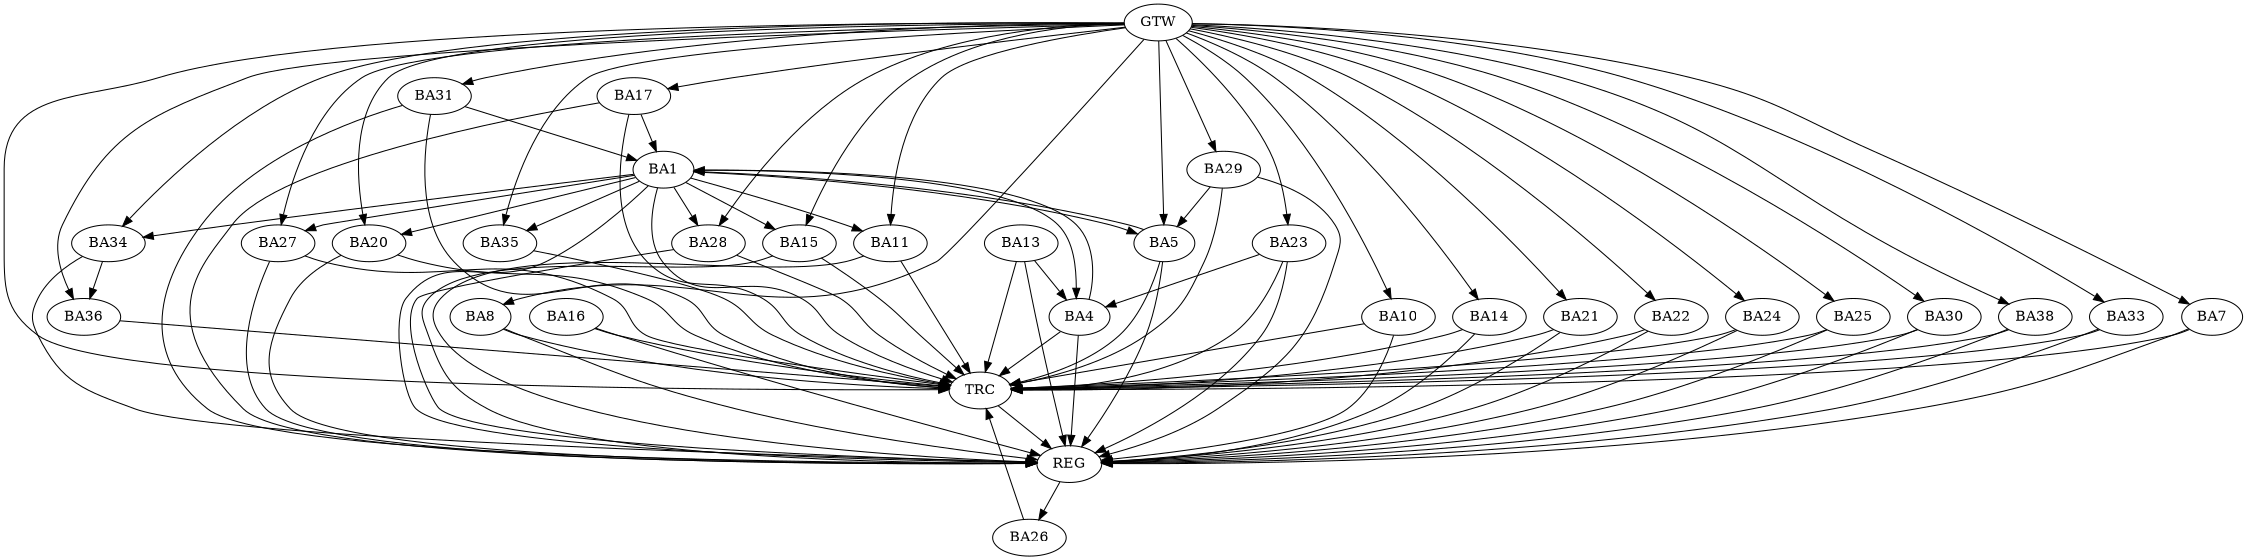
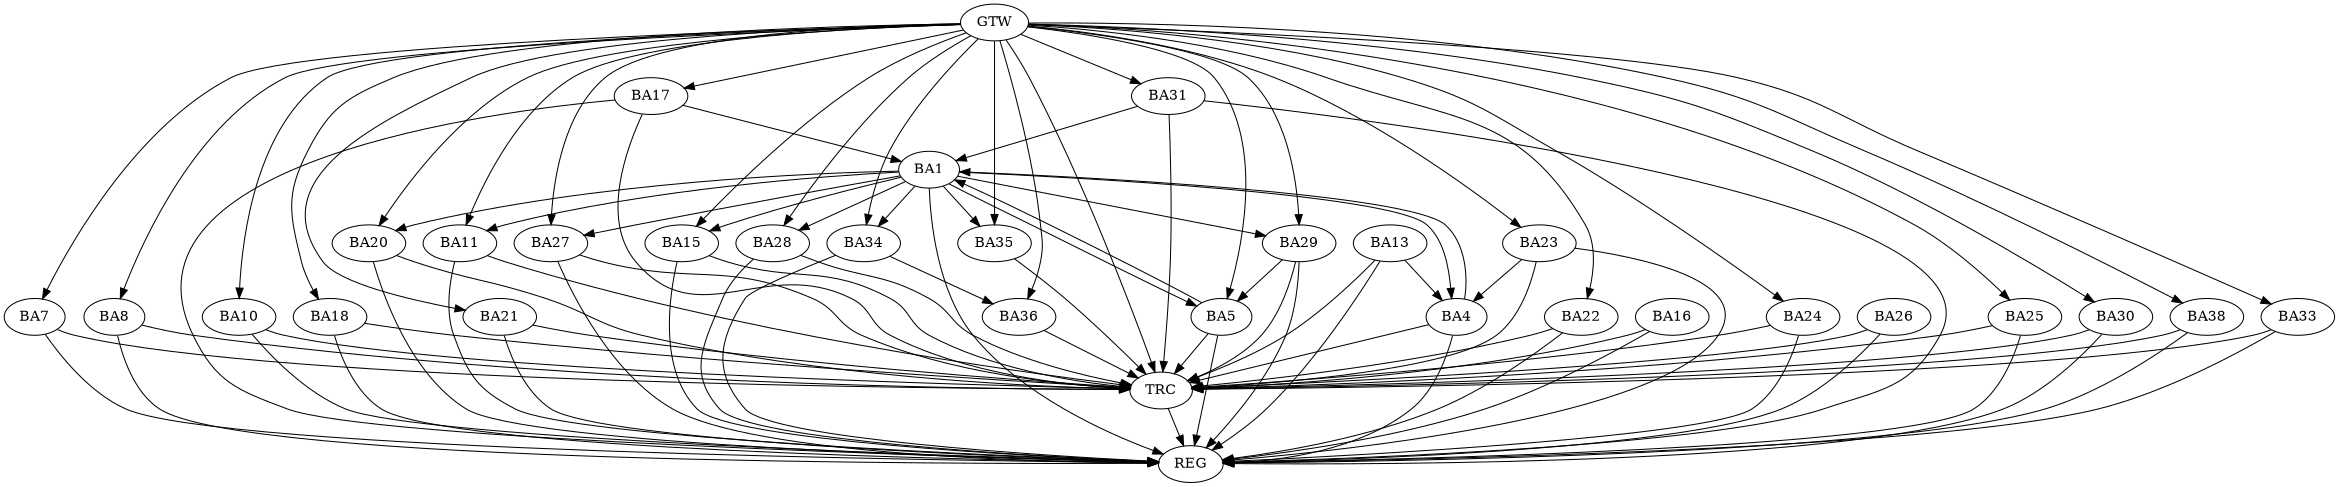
(773, 289) -> (1107, 205)
(1489, 317) -> (330, 317)
(1052, 496) -> (1572, 445)
